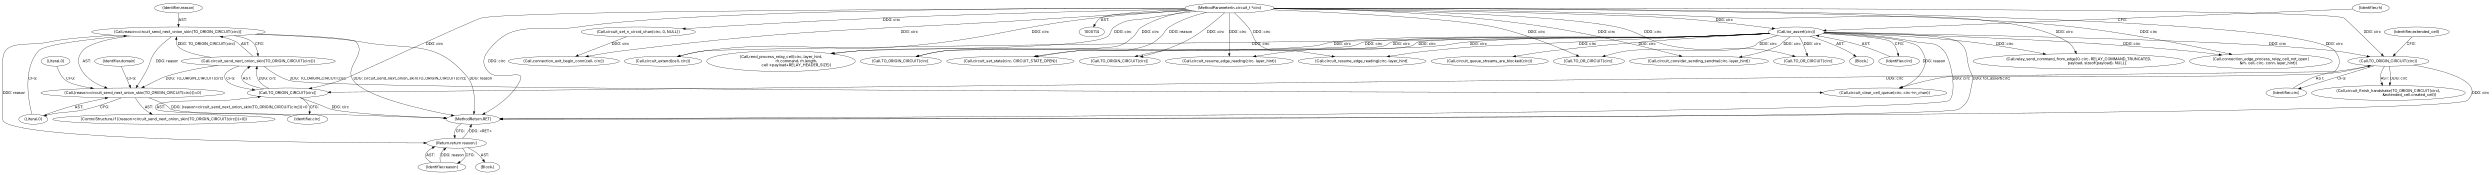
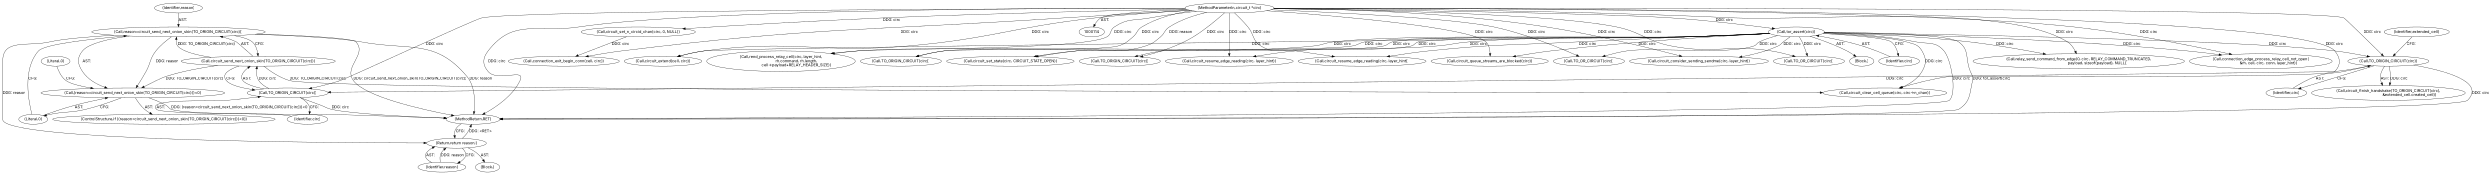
(2371, 8) -> none
none -> (1384, 21)
(119, 61) -> none
(1934, 61) -> (1934, 61)
